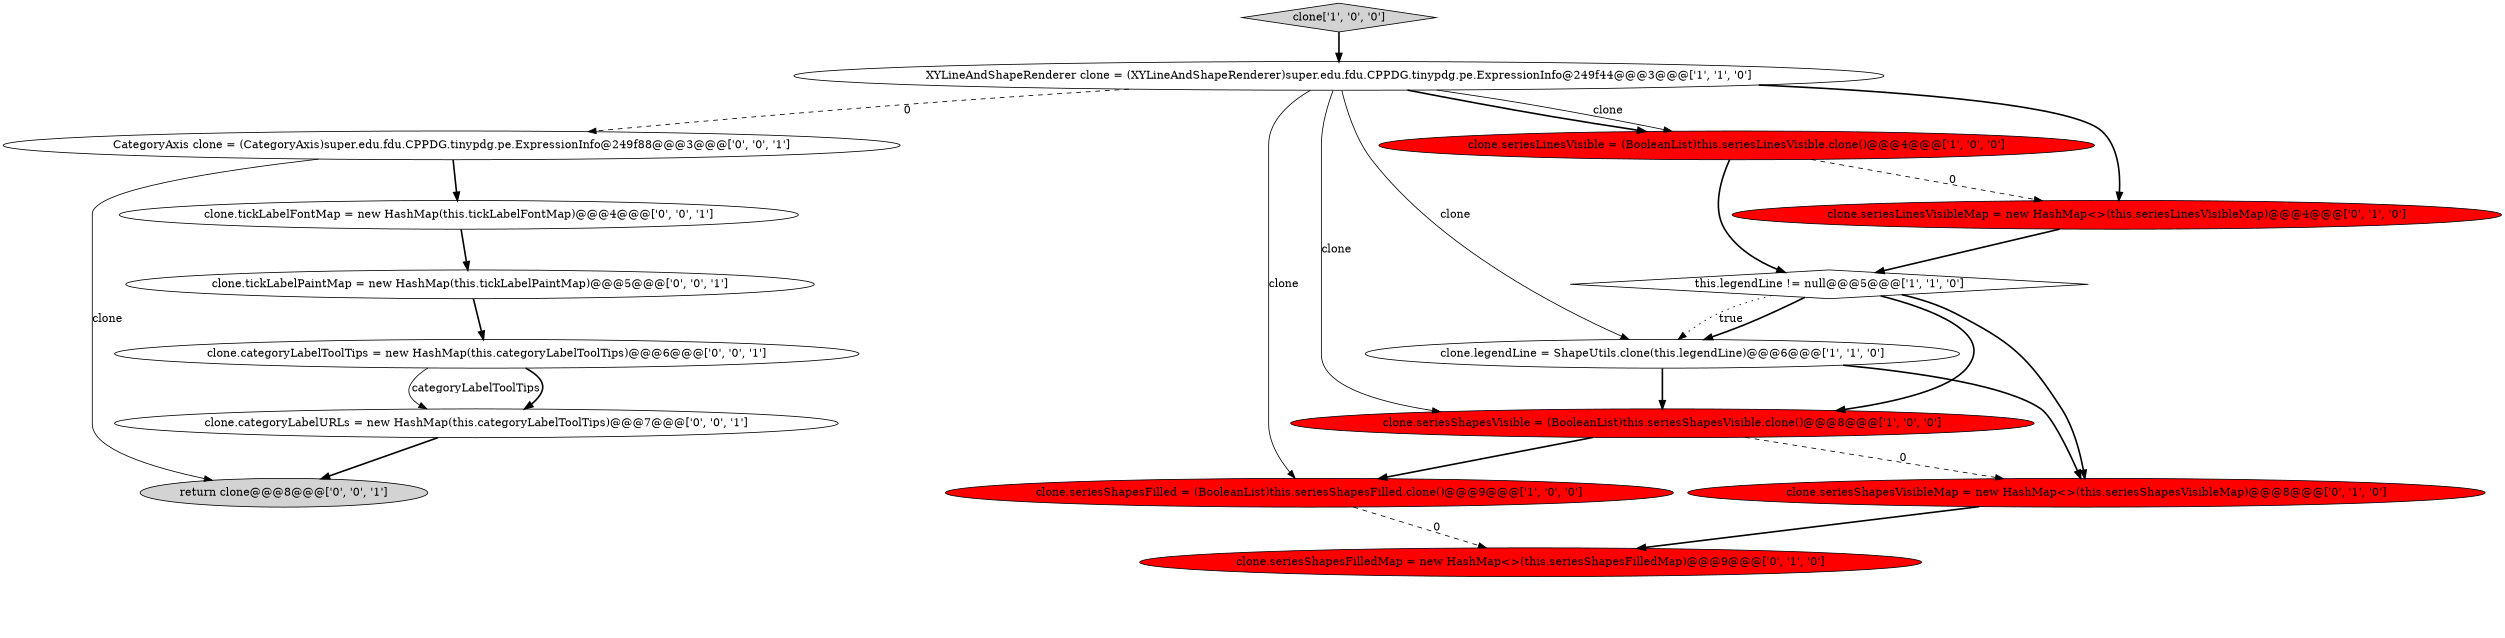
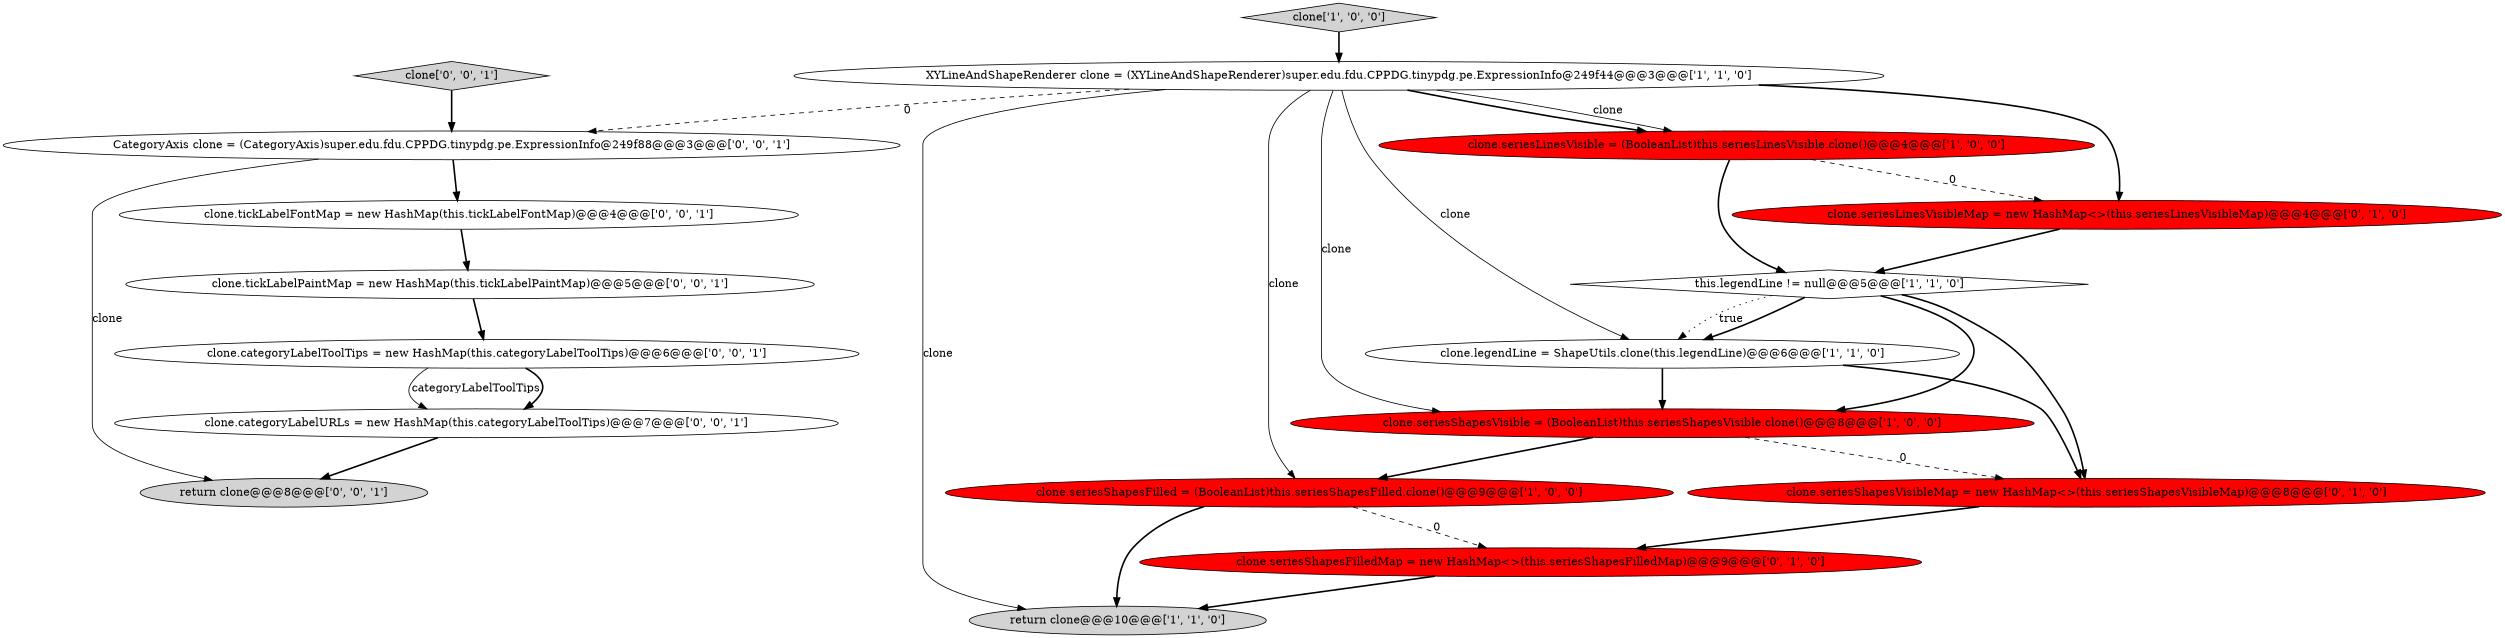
none -> (452, 76)
none -> (1118, 621)
